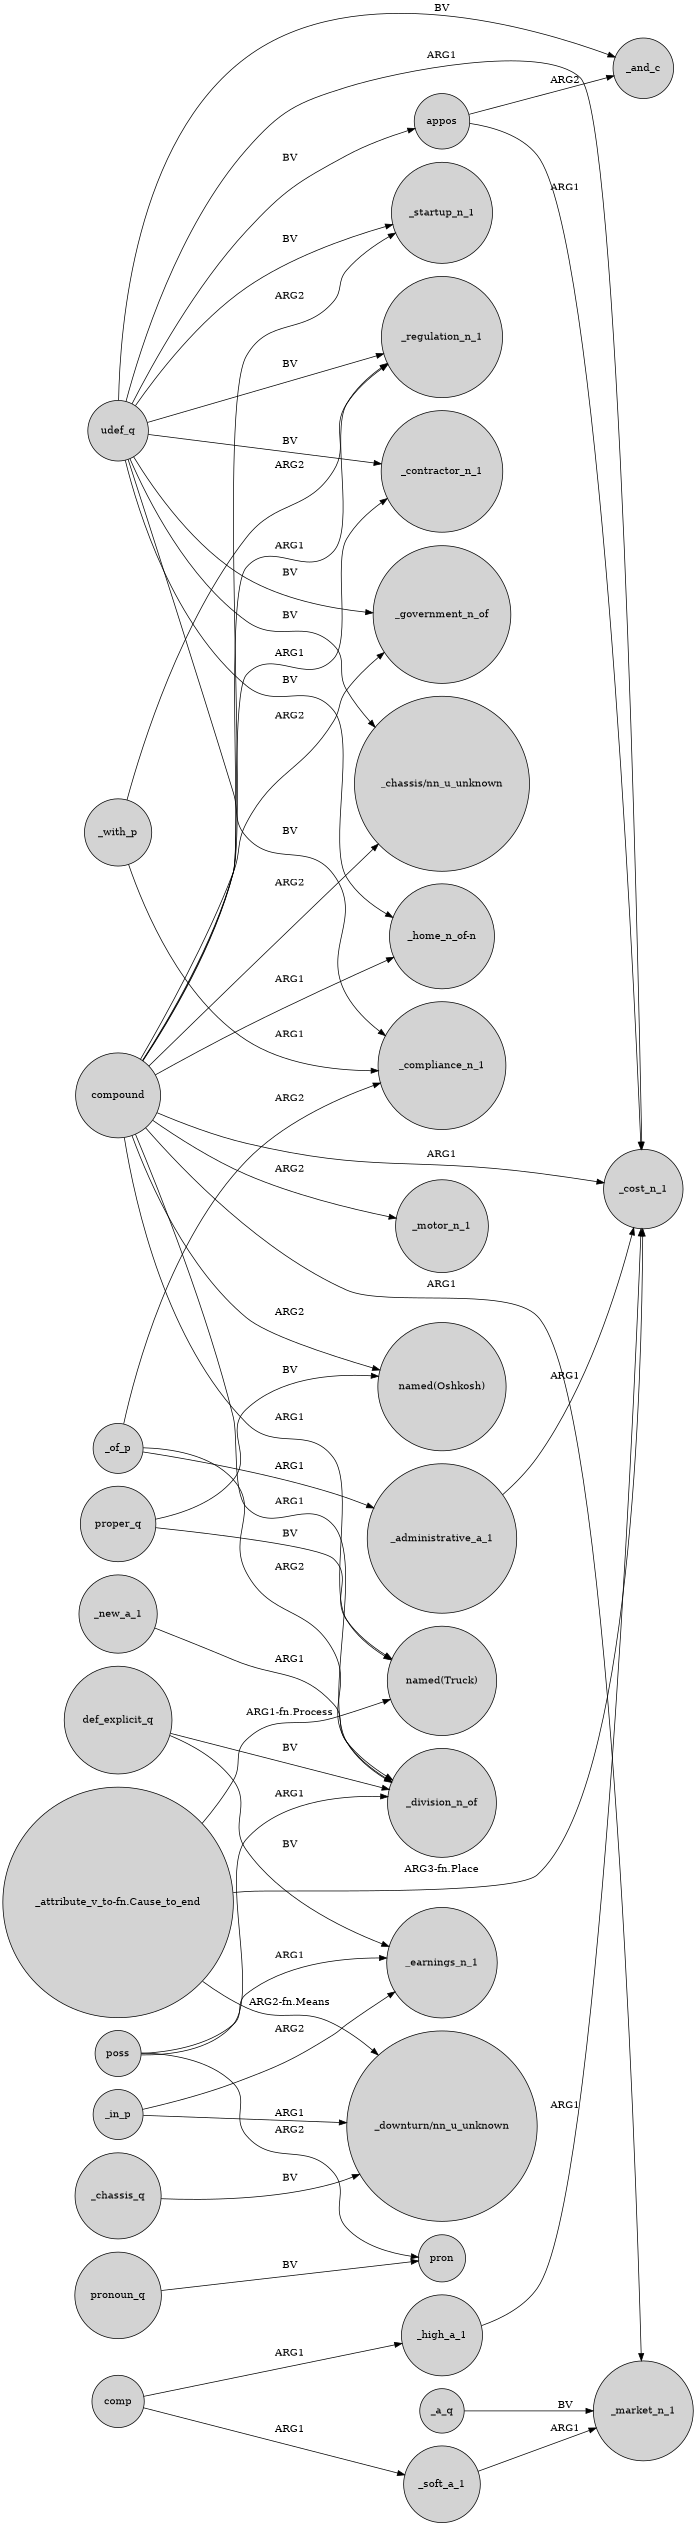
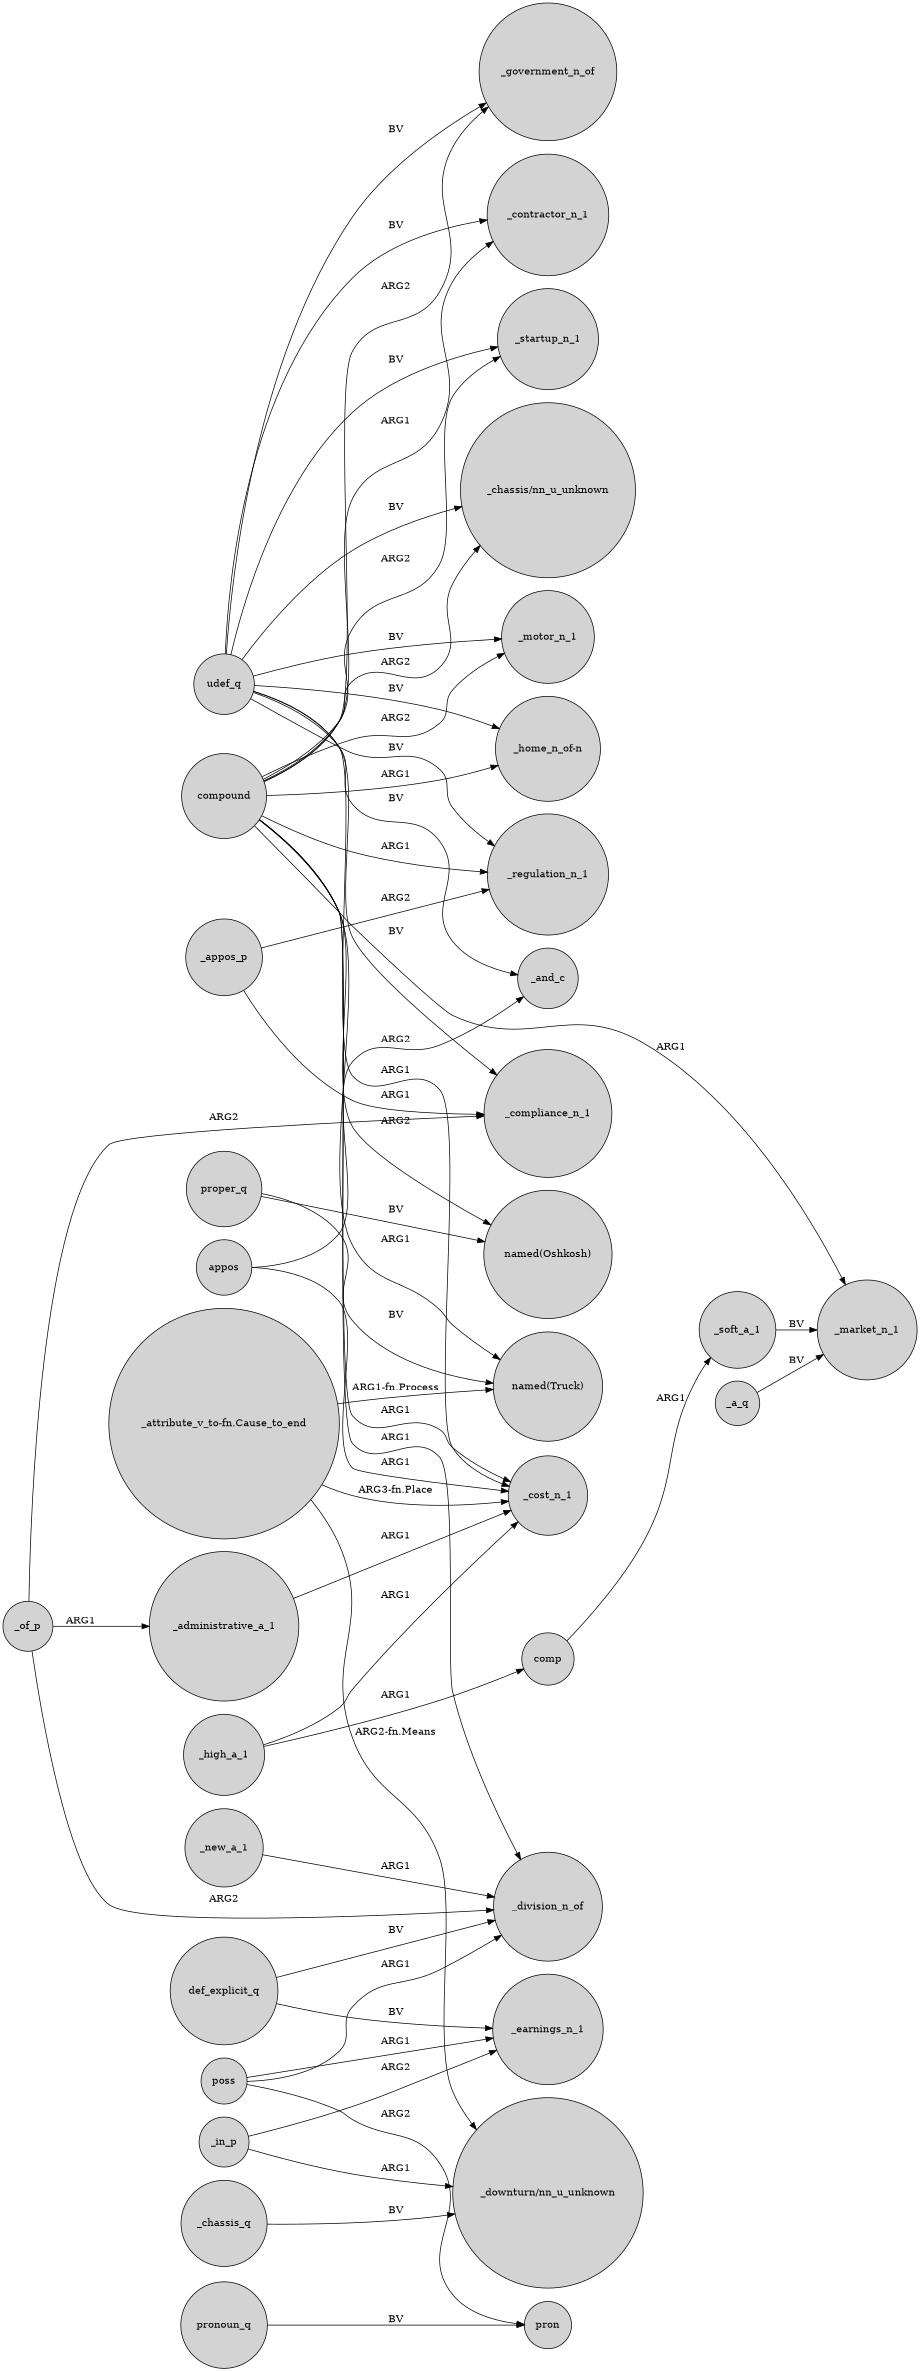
(241, 237) -> (373, 651)
(118, 832) -> (224, 957)
(269, 2371) -> (392, 1715)
(565, 2429) -> (796, 1324)
